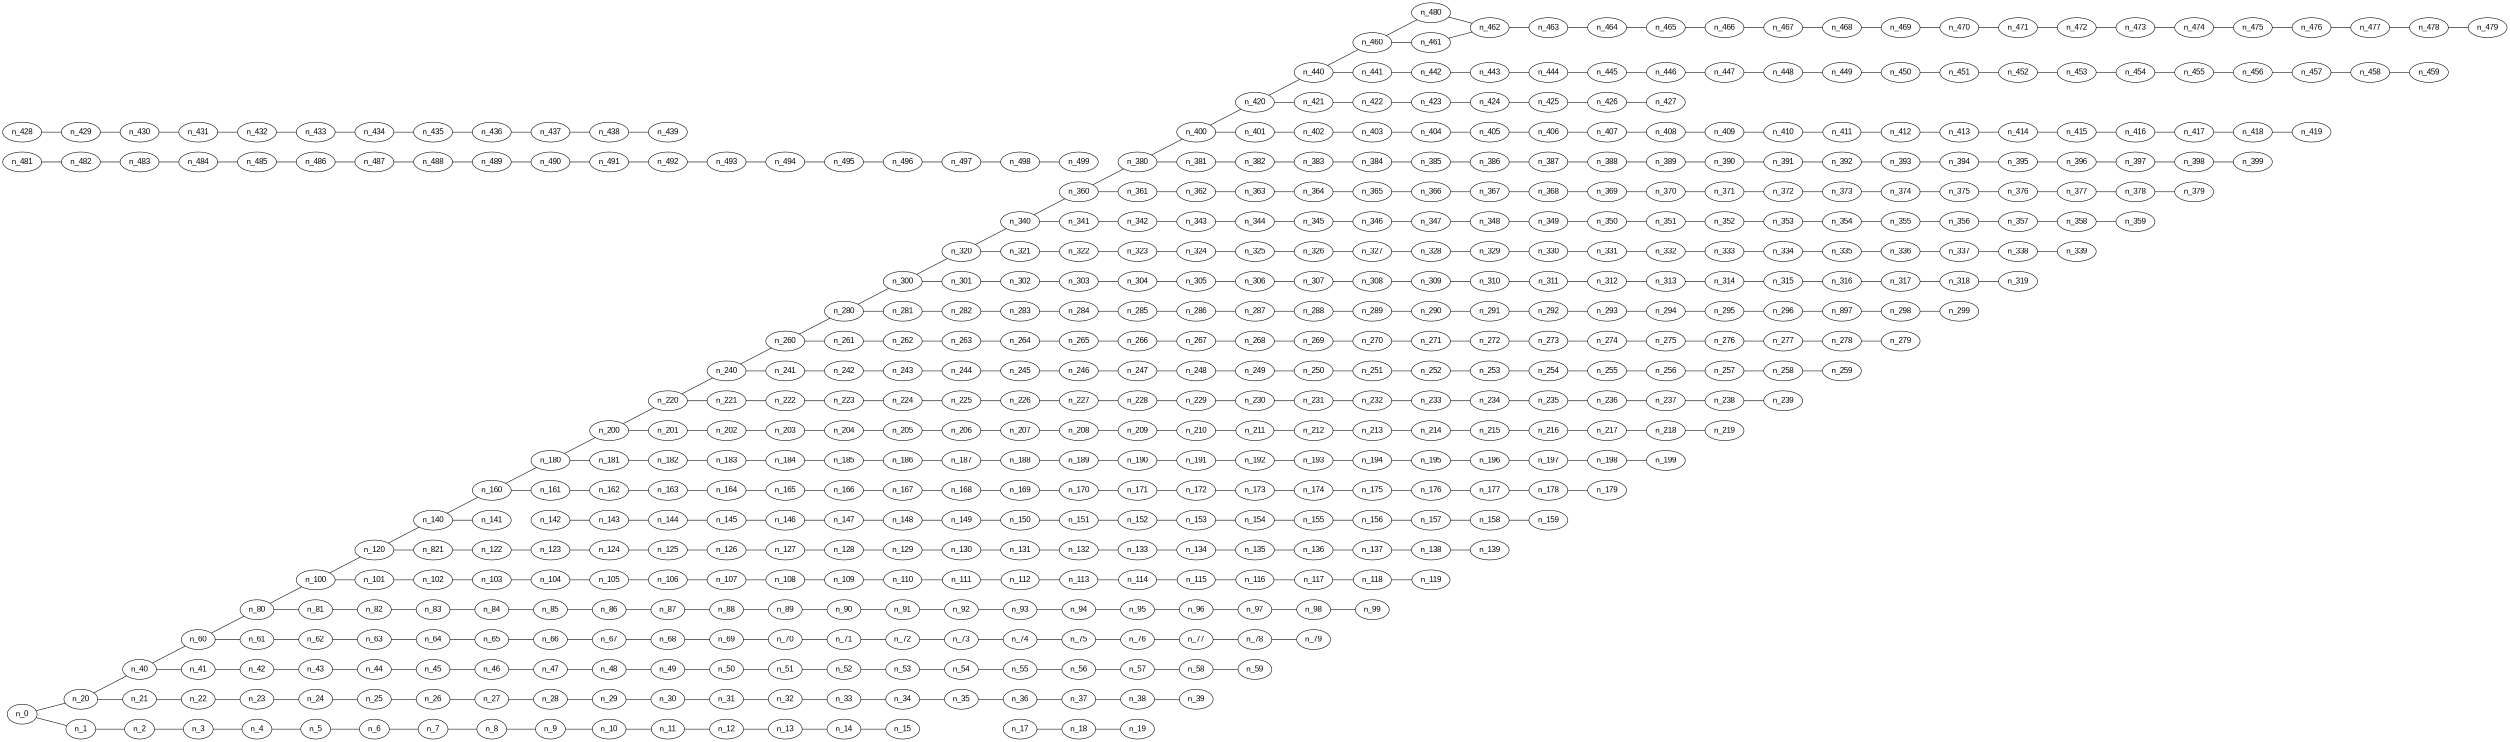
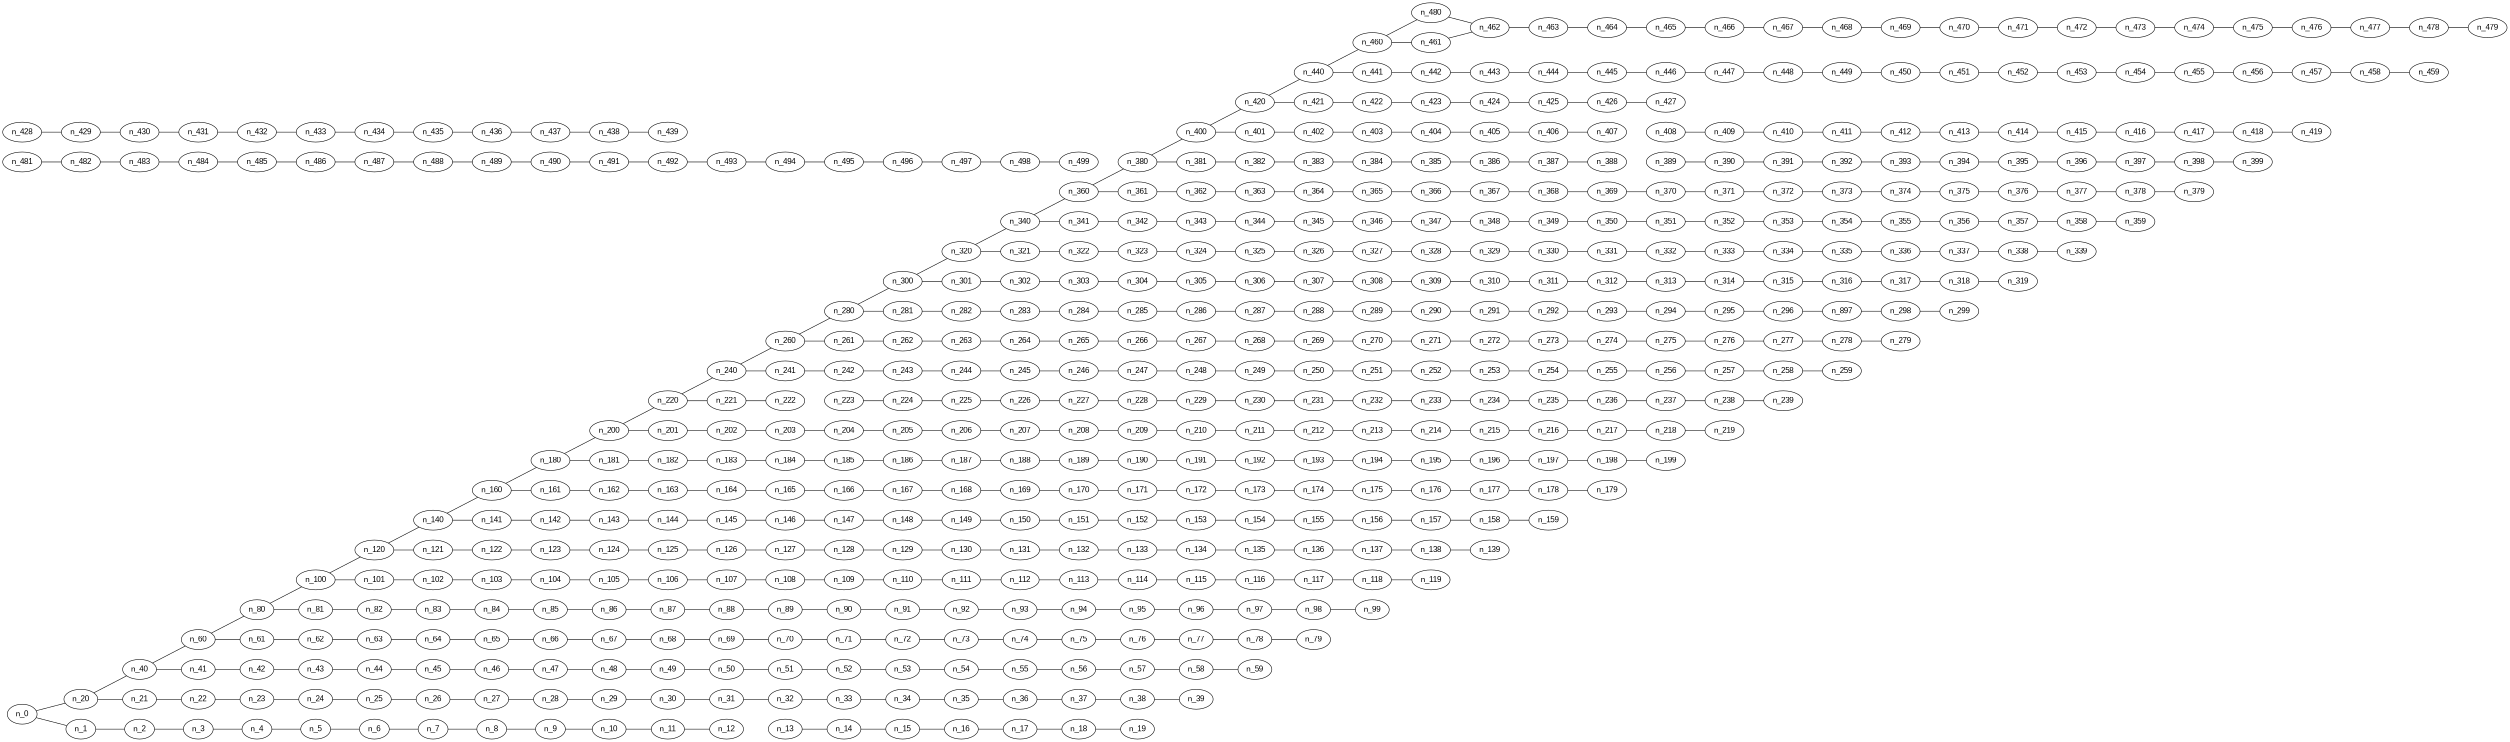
(1636, 132) -> none
(1636, 162) -> none
(815, 401) -> none
none -> (521, 520)
(433, 550) -> (433, 550)
(756, 729) -> none
none -> (961, 729)
